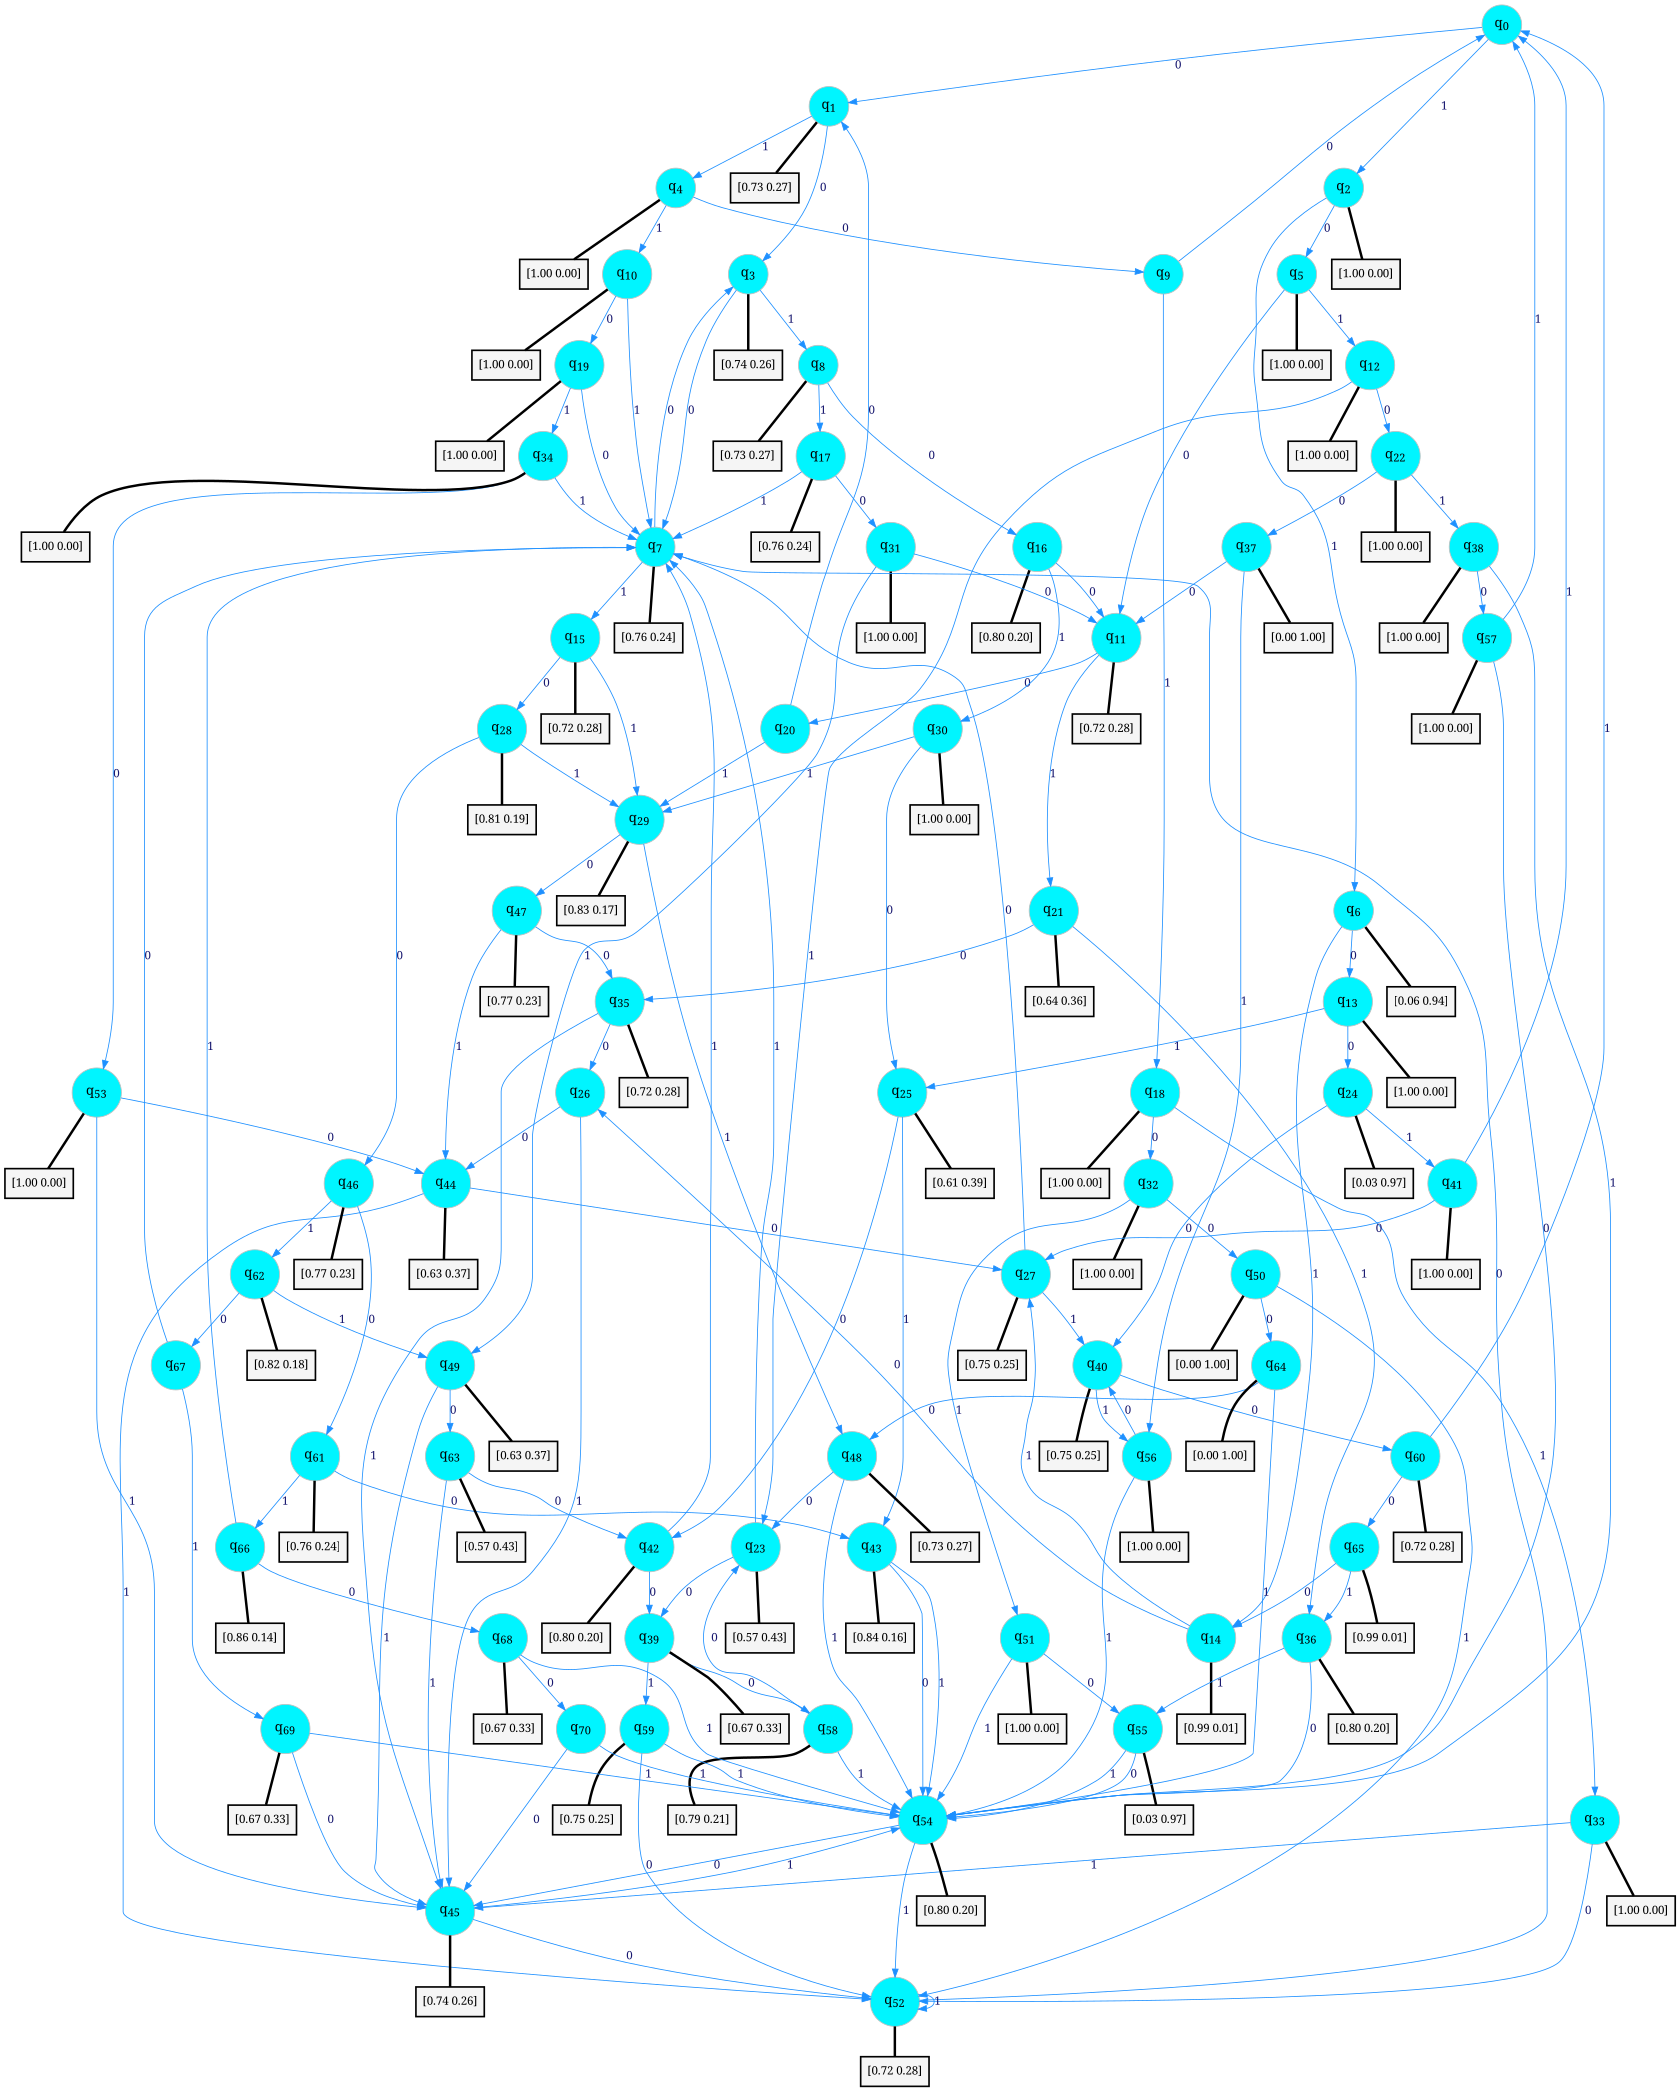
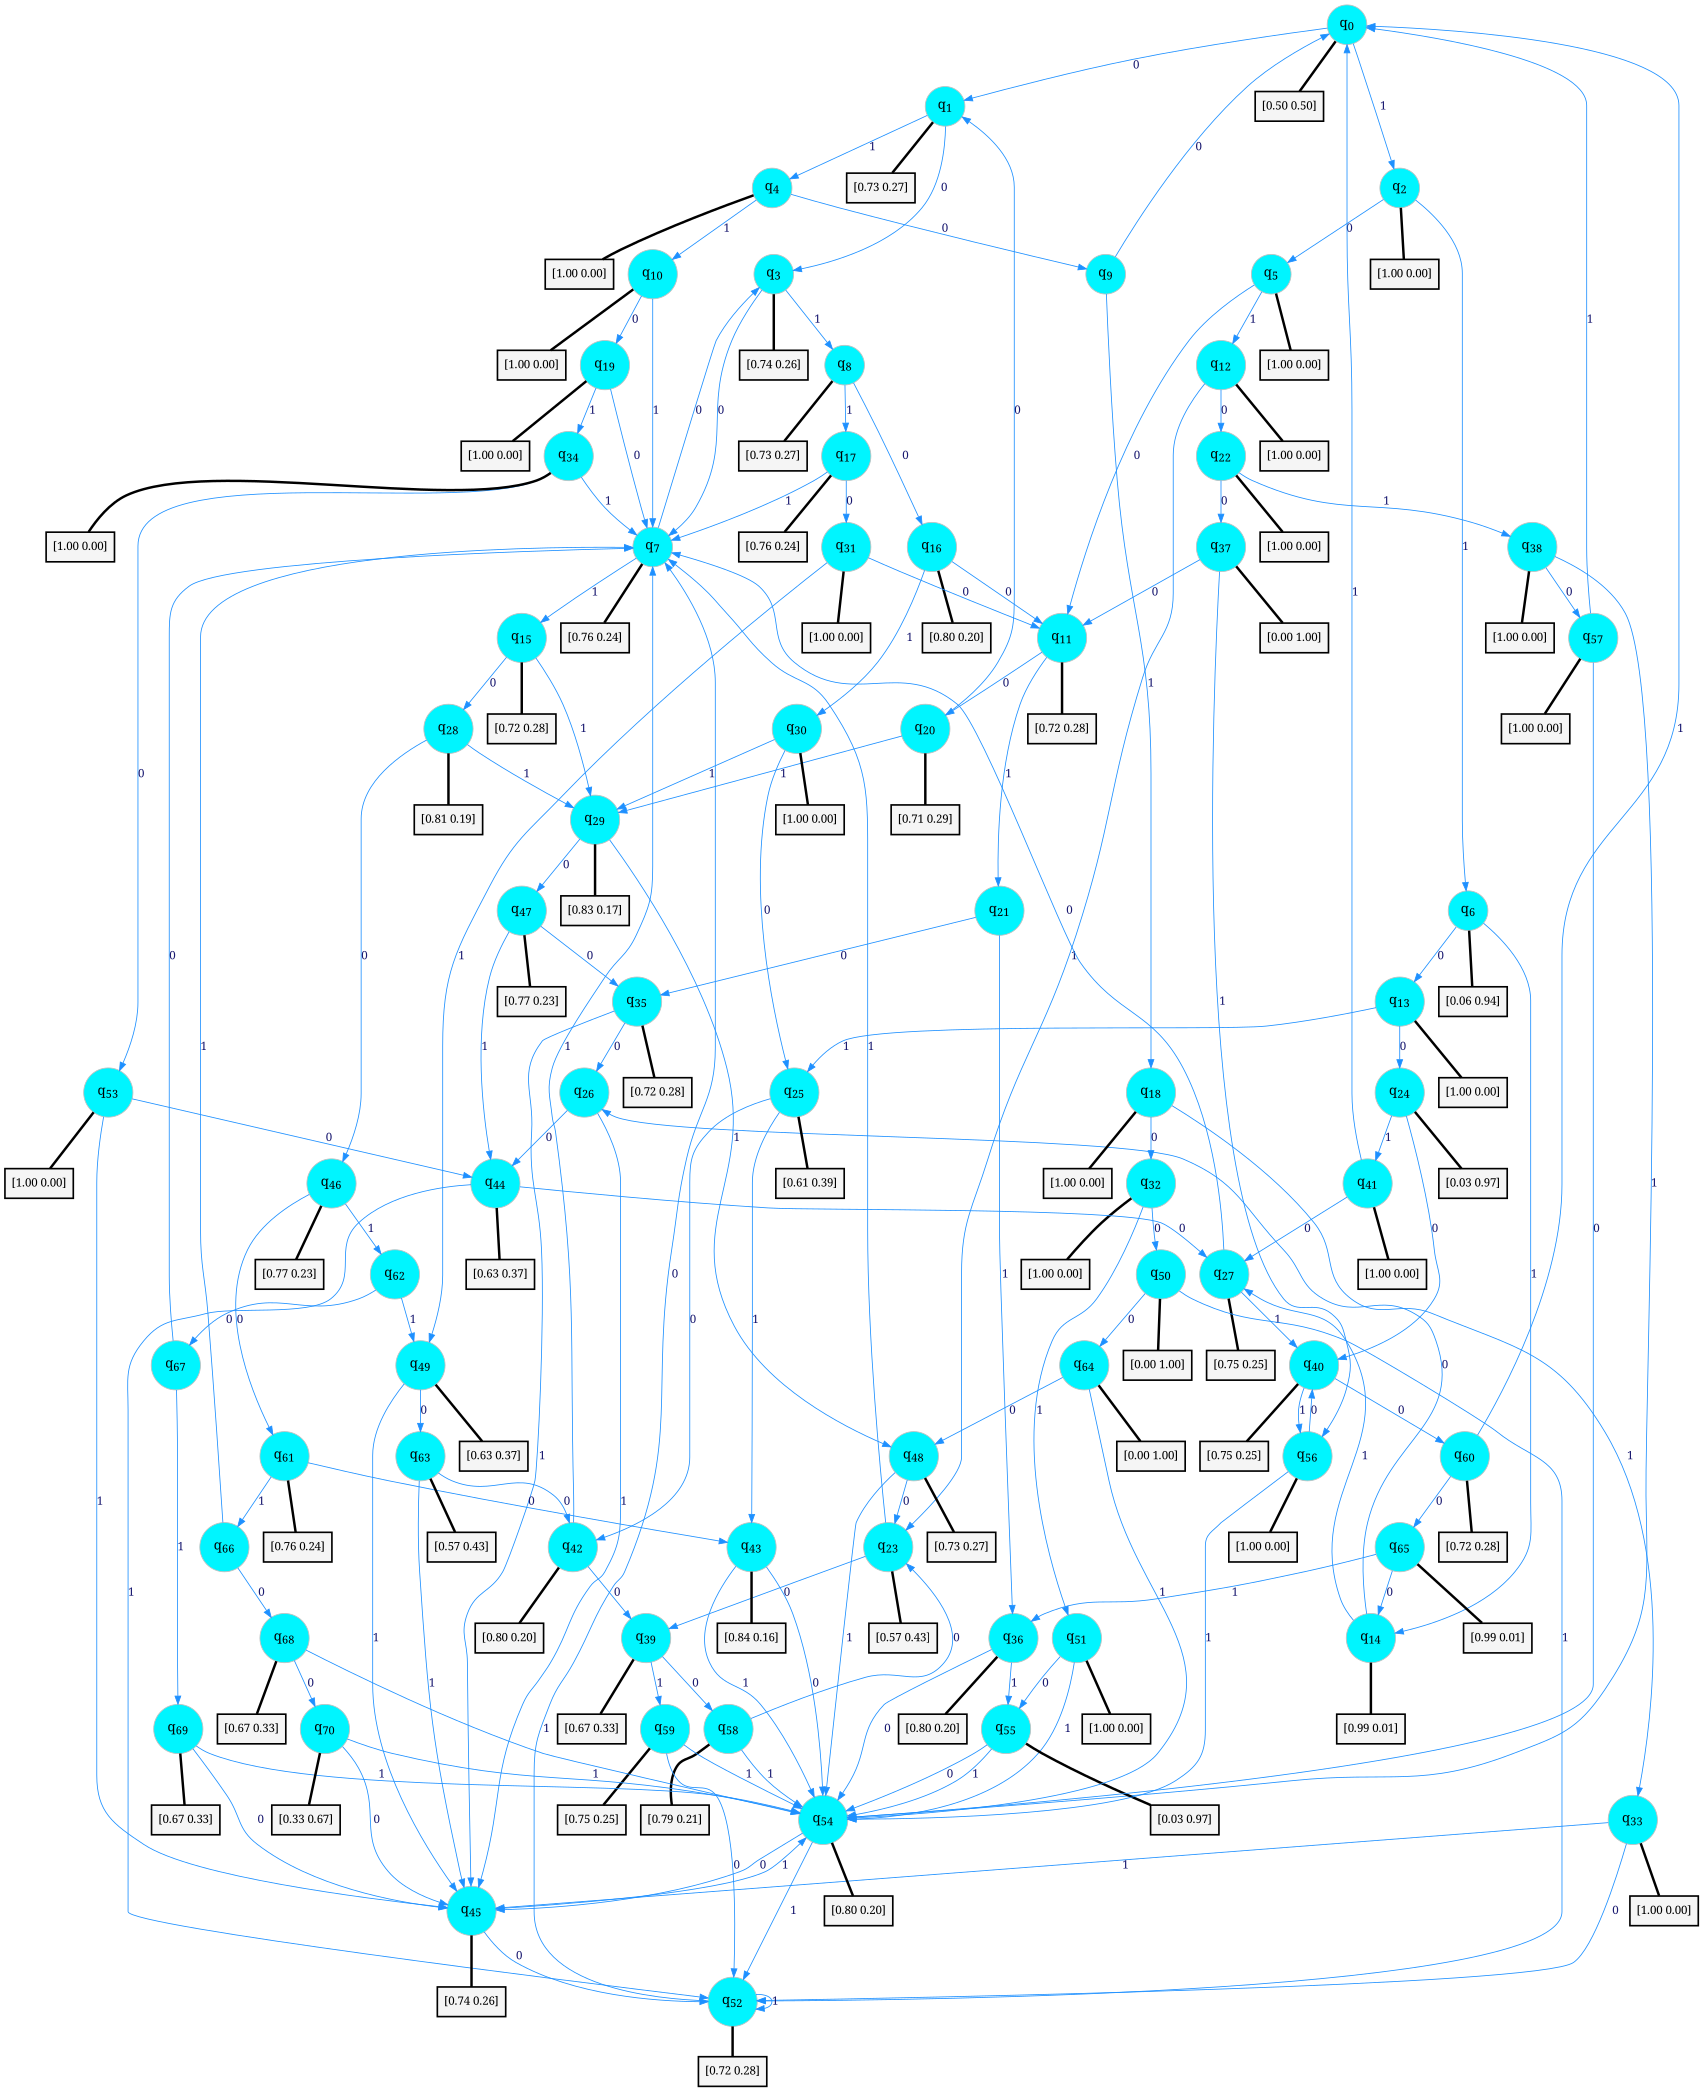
none -> (1289, 106)
none -> (925, 820)
(1060, 1002) -> none
(281, 1365) -> none
(250, 1638) -> none
none -> (306, 1820)
